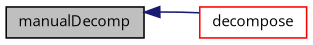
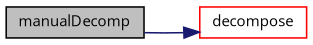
(180, 12) -> (164, 33)
